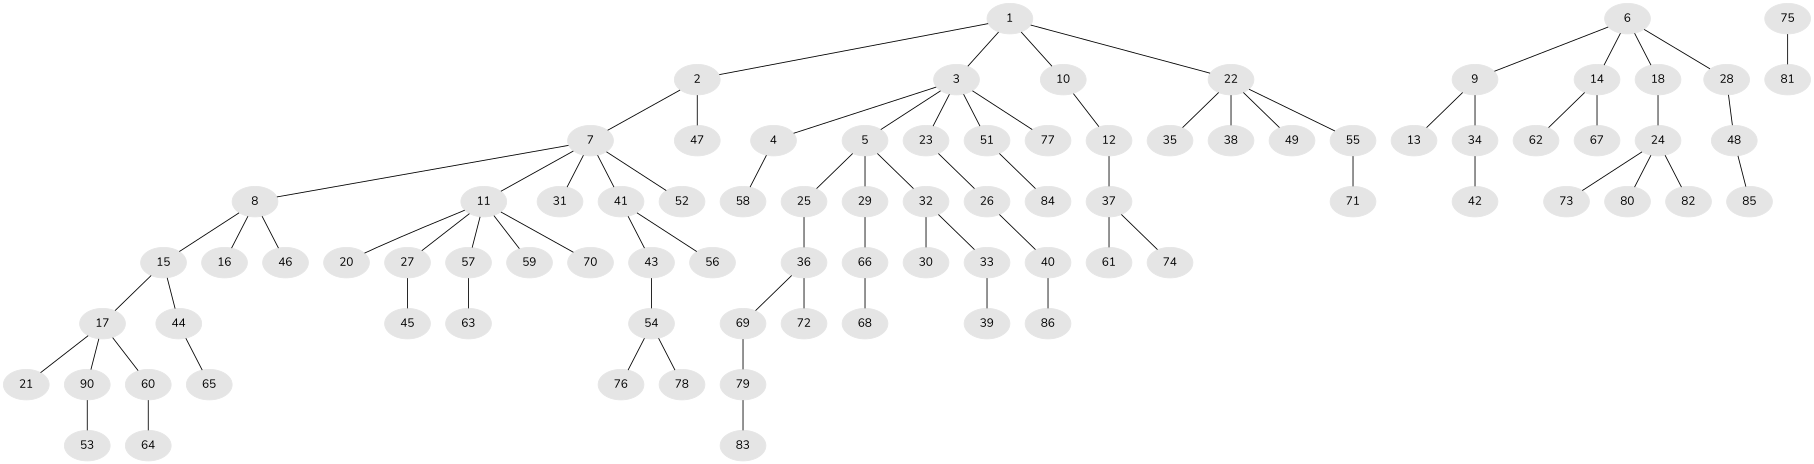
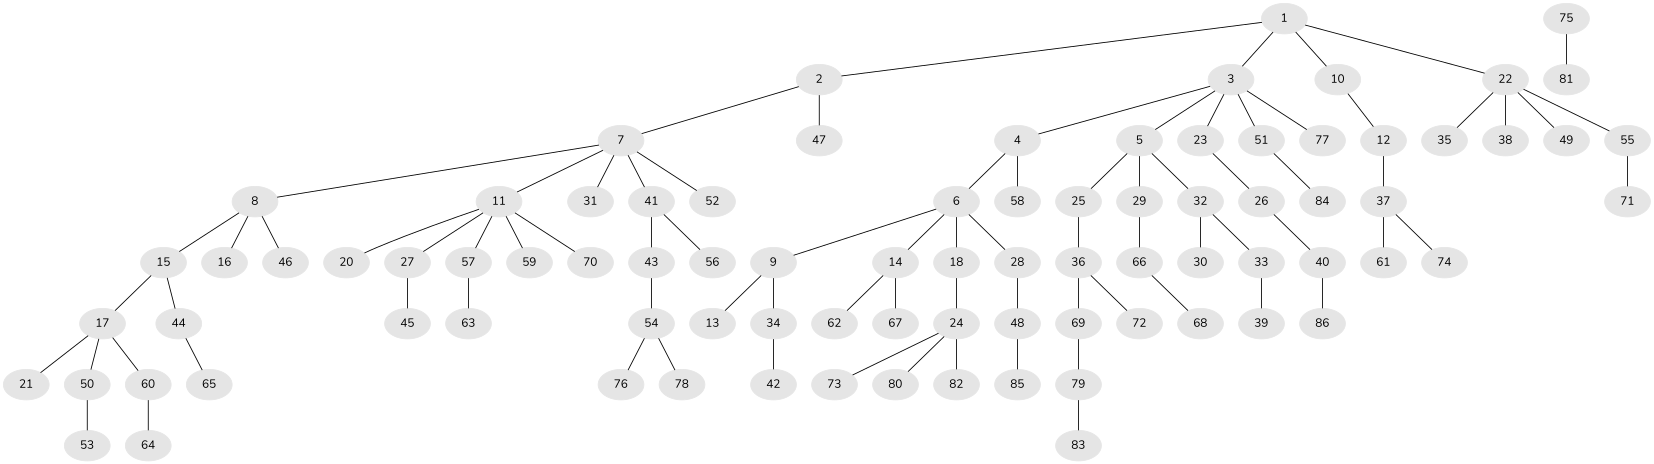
none -> (987, 171)
(87, 385) -> (87, 385)
